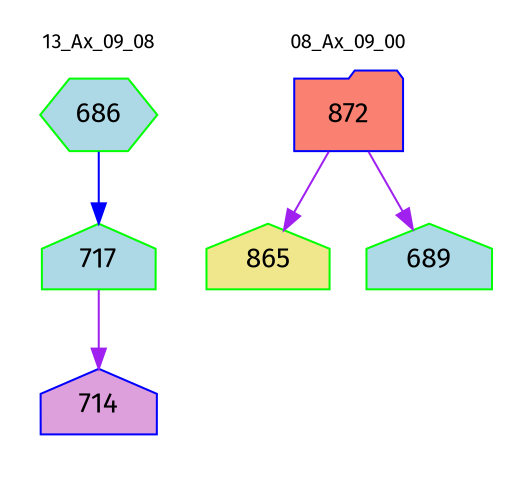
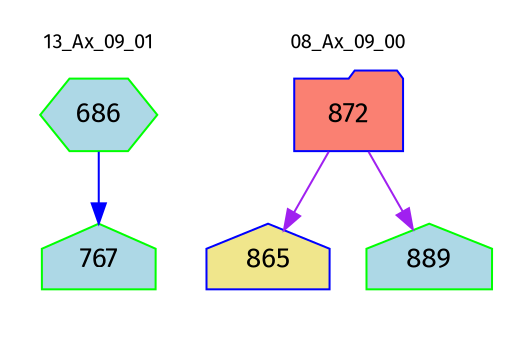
(99, 43) -> (99, 43)
(99, 260) -> (99, 260)
(268, 260) -> (268, 260)
(429, 260) -> (429, 260)
(99, 405) -> none
